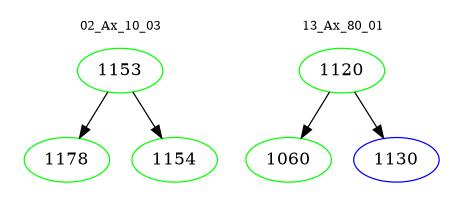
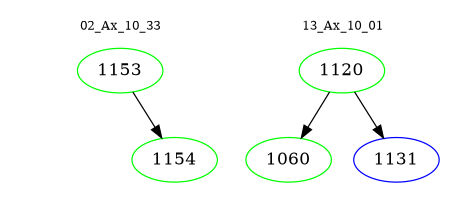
(121, 27) -> (121, 27)
(343, 27) -> (343, 27)
(67, 160) -> none
(396, 160) -> (396, 160)
